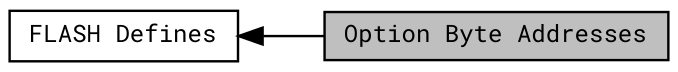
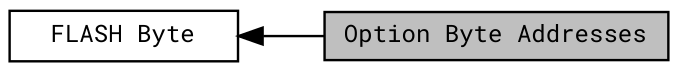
(124, 36) -> (124, 36)
